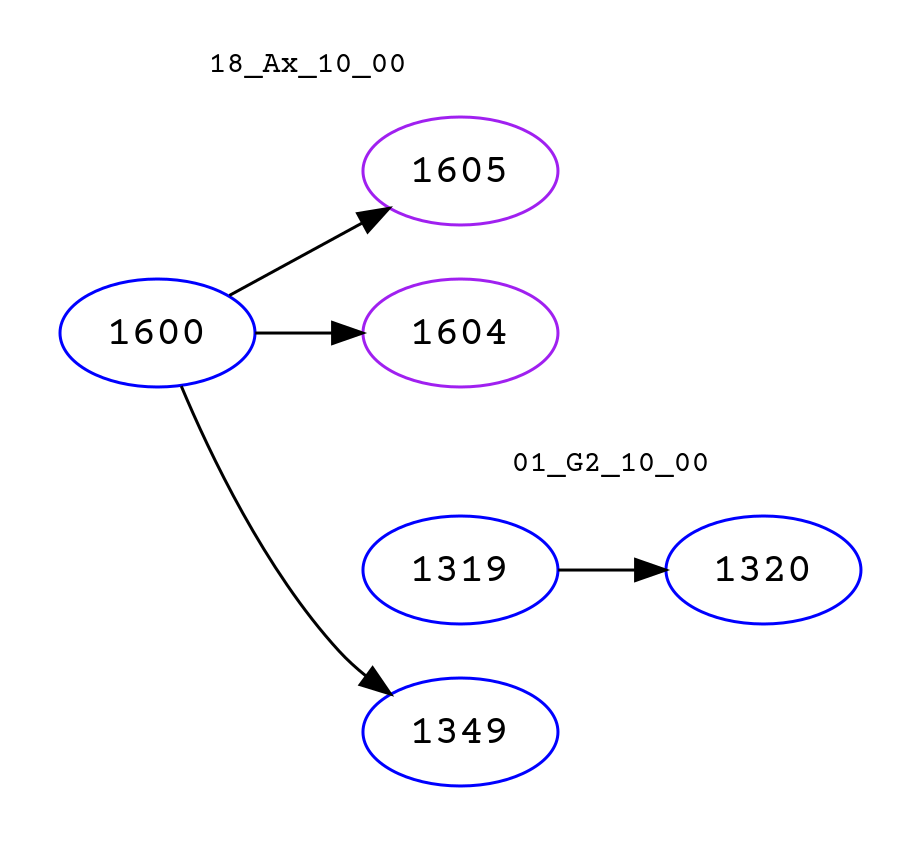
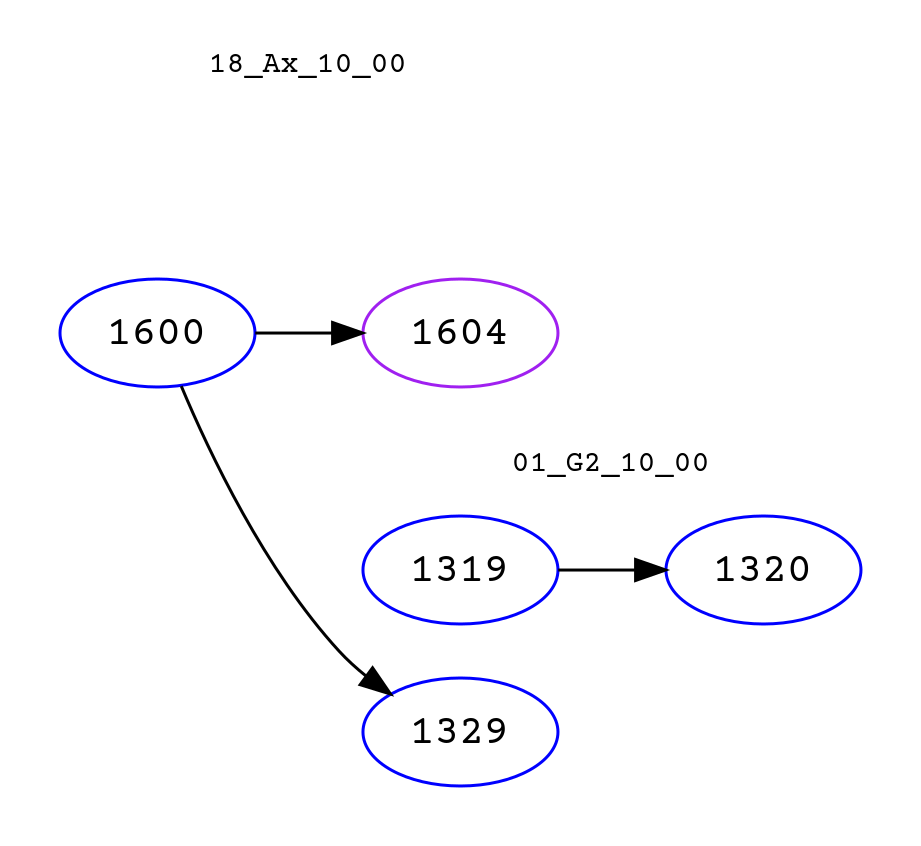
(460, 171) -> none
(460, 732) -> (460, 732)
